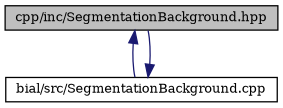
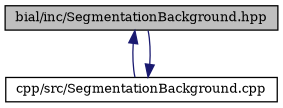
(142, 18) -> (142, 18)
(142, 90) -> (142, 90)
